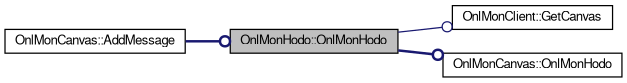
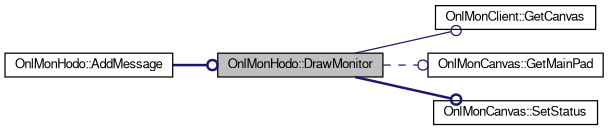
(95, 41) -> (89, 65)
(314, 41) -> (300, 65)
none -> (516, 65)
(532, 65) -> (516, 113)
